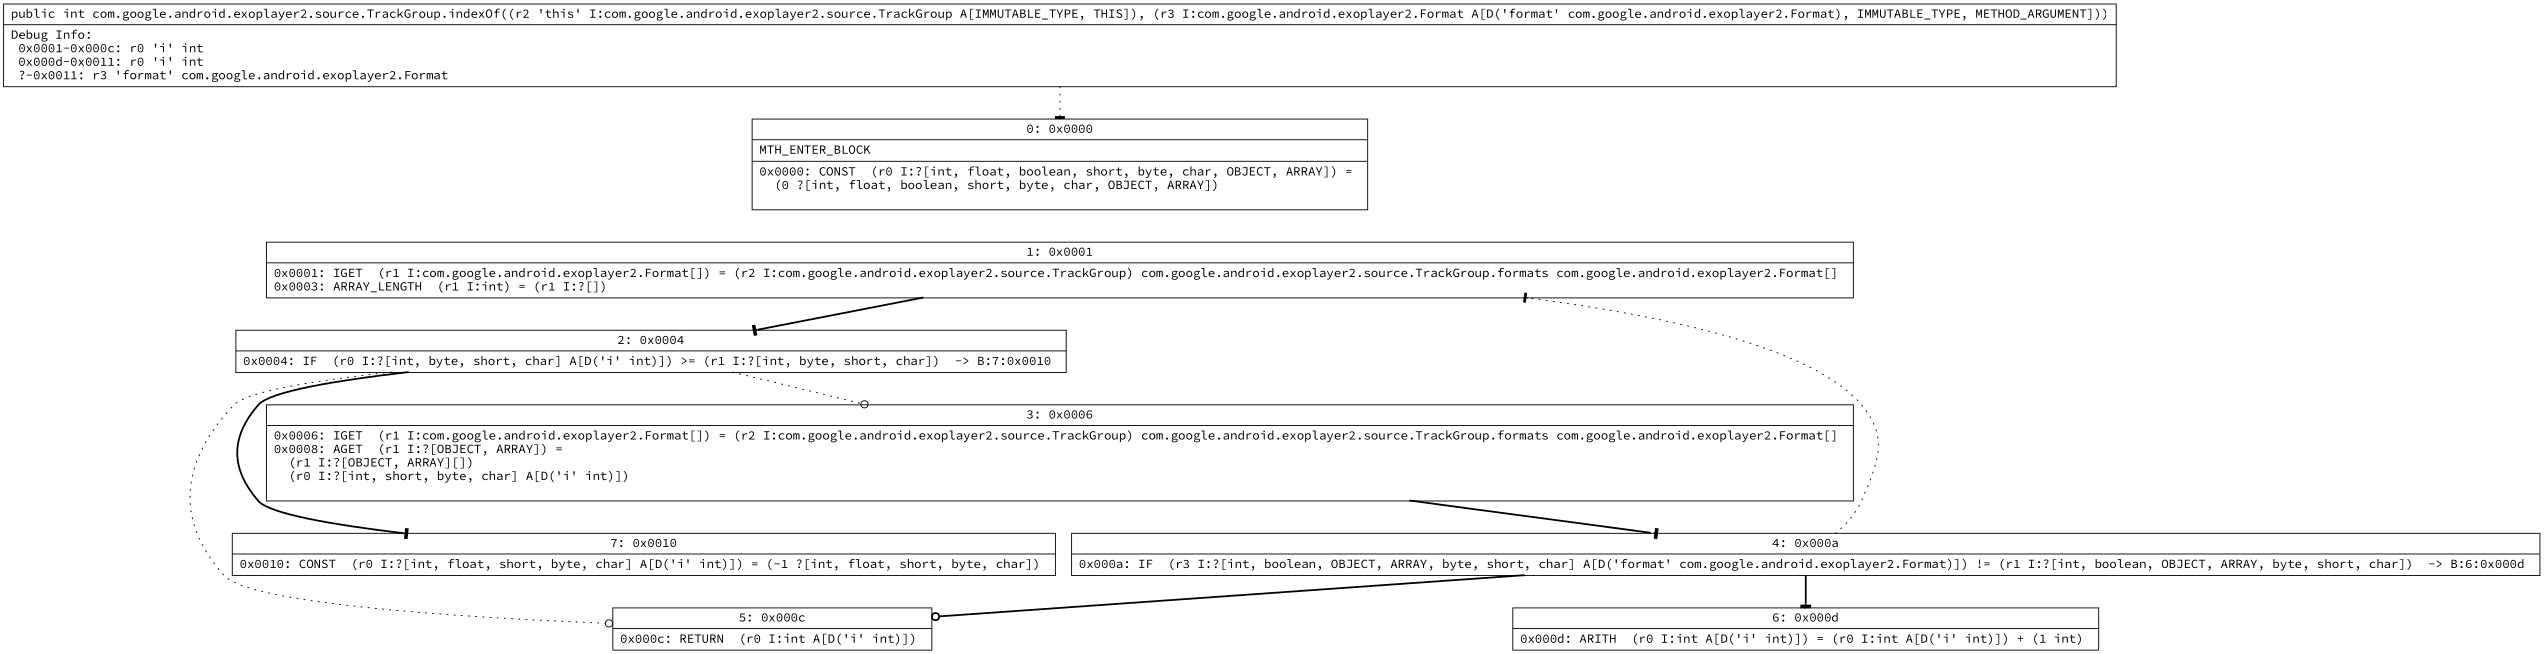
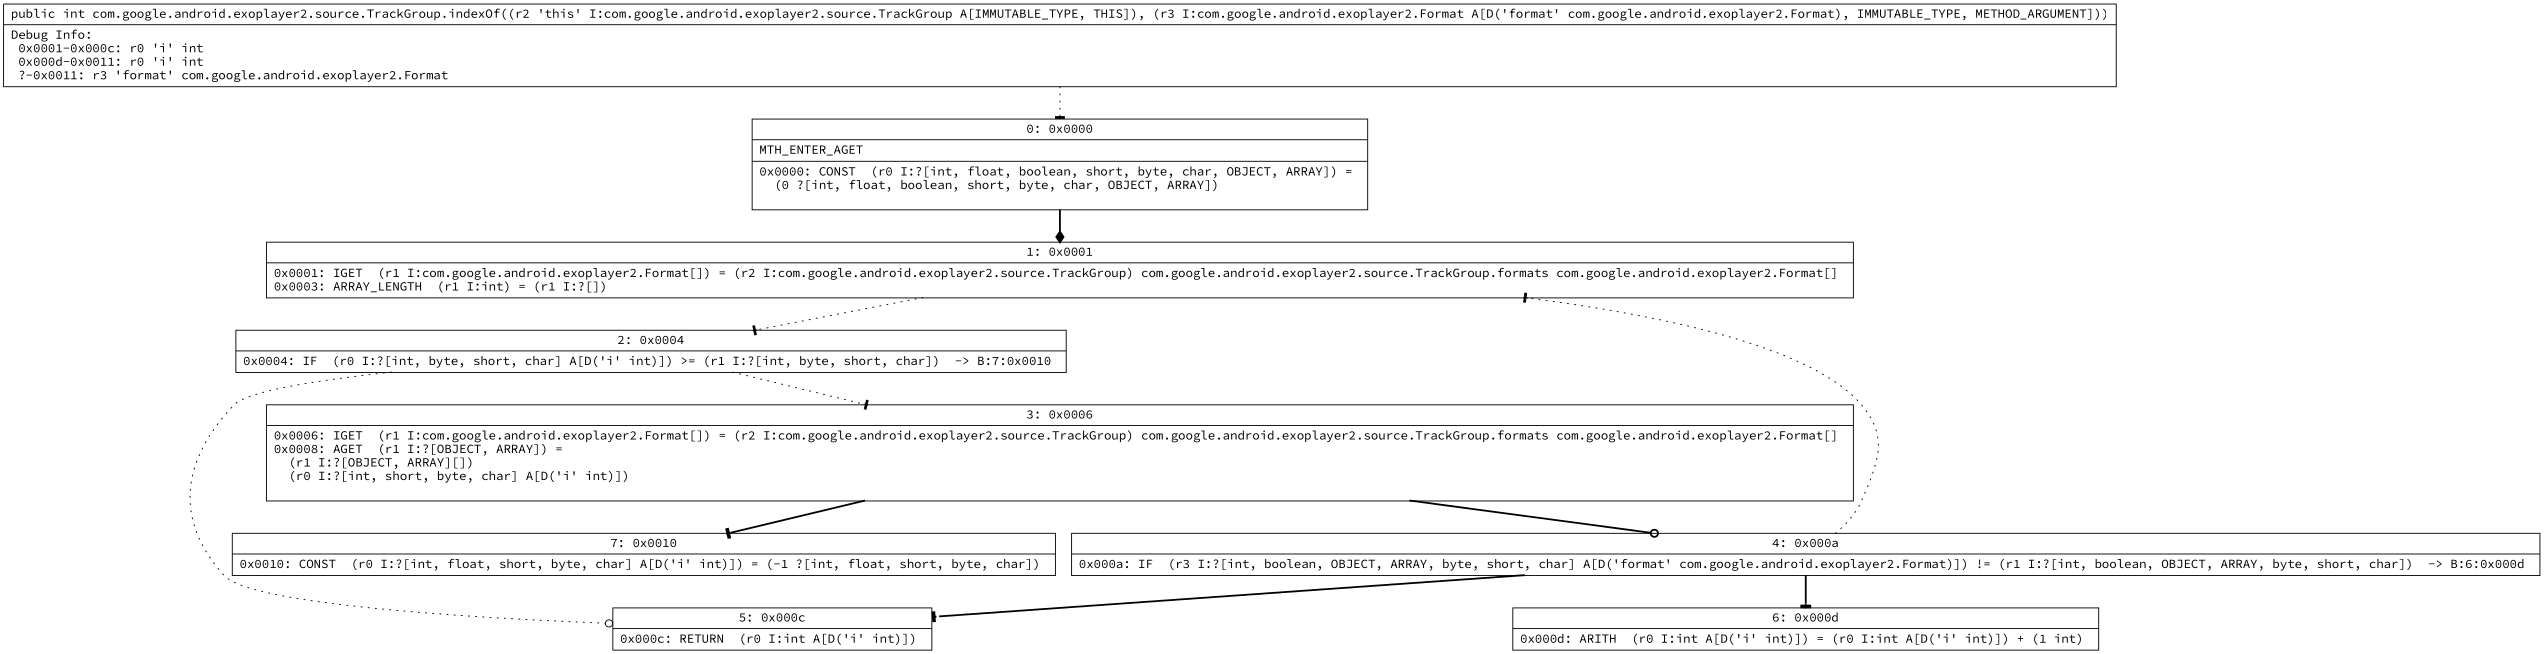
(815, 150) -> (811, 150)
none -> (1060, 221)
(840, 314) -> (840, 314)
(798, 388) -> (798, 388)
(238, 450) -> (798, 517)
(1530, 517) -> (1530, 517)
(1232, 596) -> (1232, 596)
